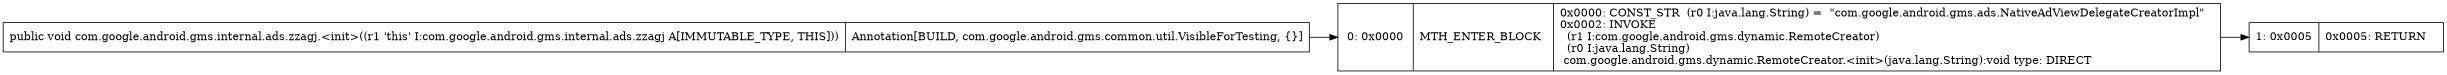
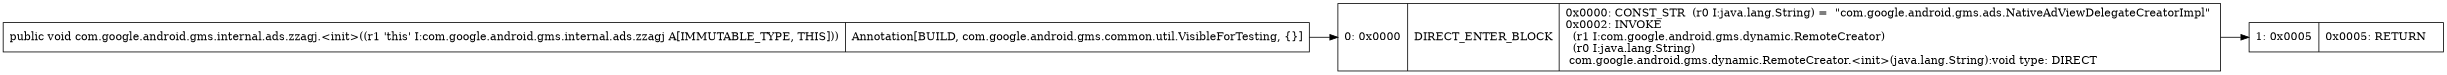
(1481, 37) -> (1483, 37)
